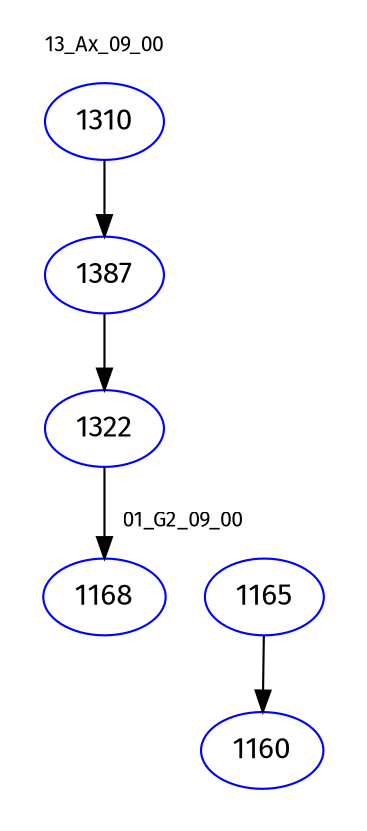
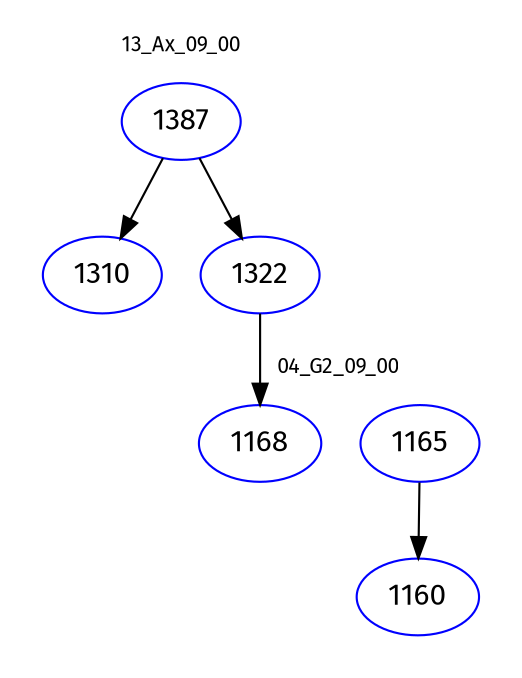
(104, 188) -> (147, 189)
(183, 521) -> (339, 368)
